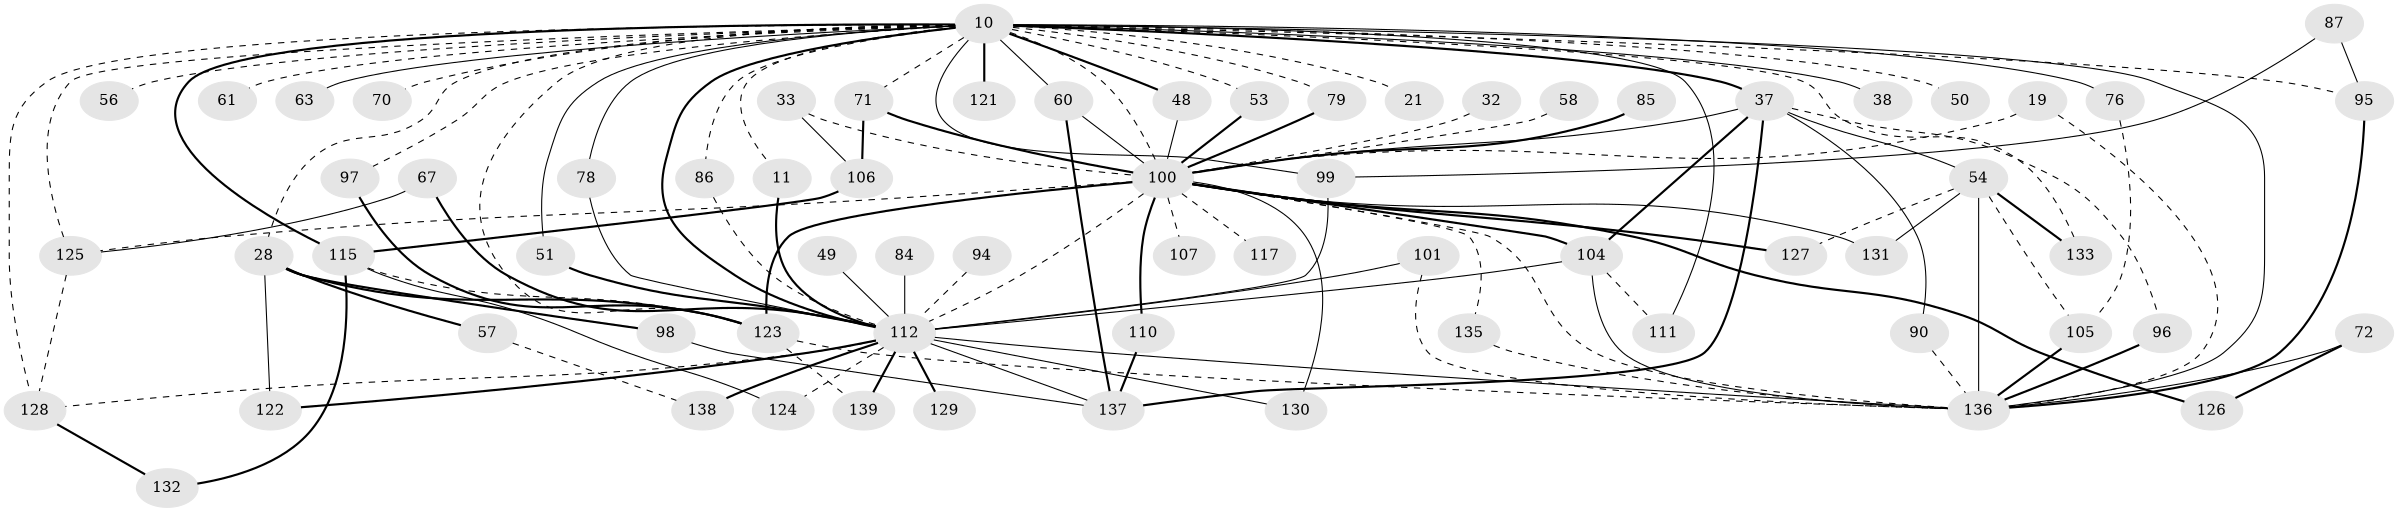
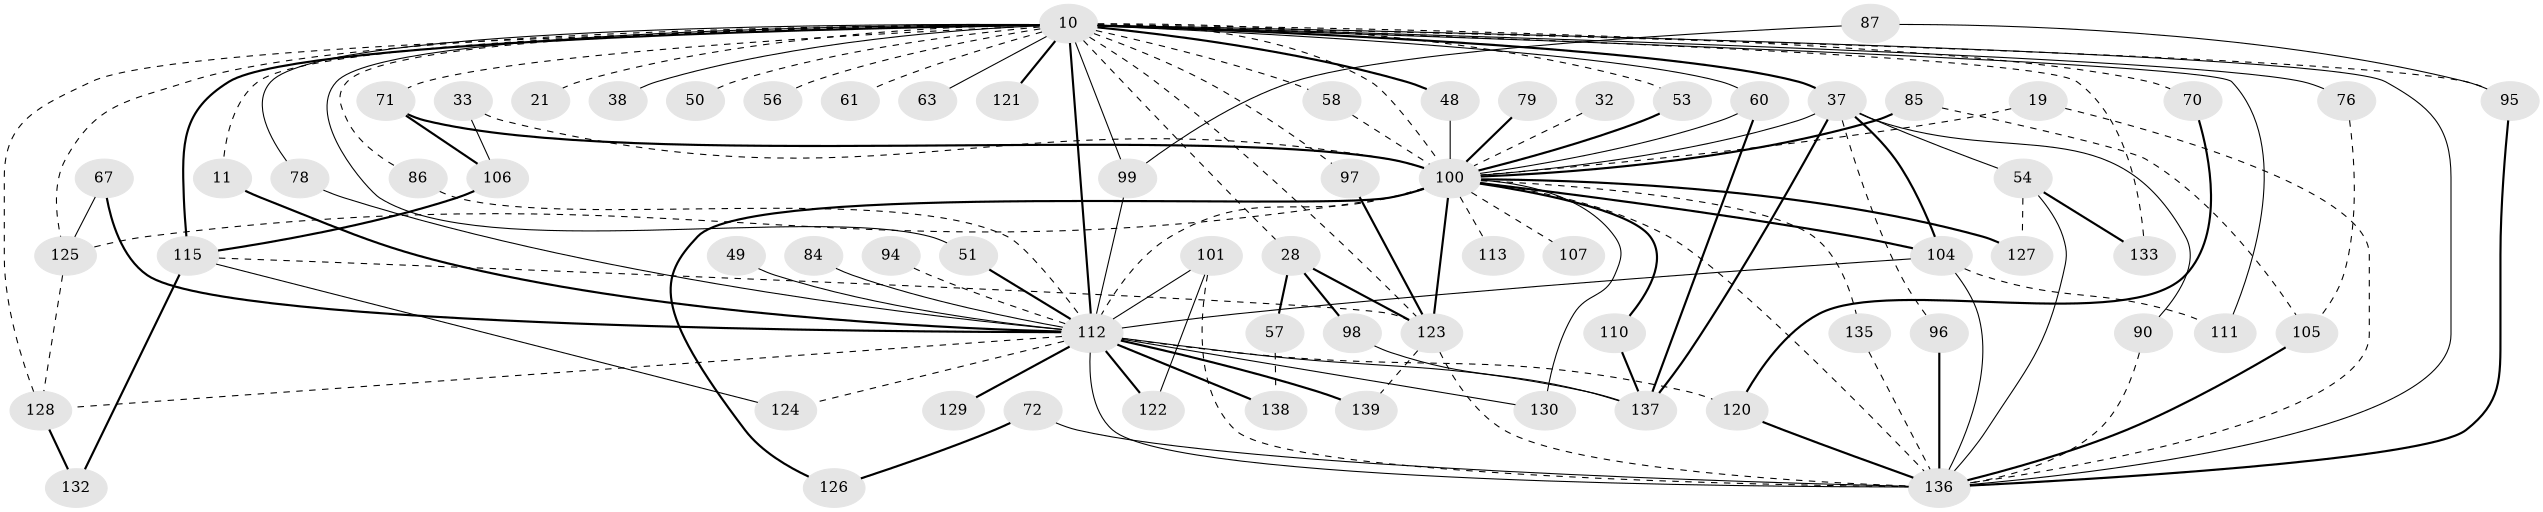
(1166, 49) -> (1203, 57)
(1265, 256) -> (1493, 256)
(1877, 256) -> none
(2028, 257) -> (2149, 161)
(267, 333) -> (1183, 333)
none -> (1737, 411)
